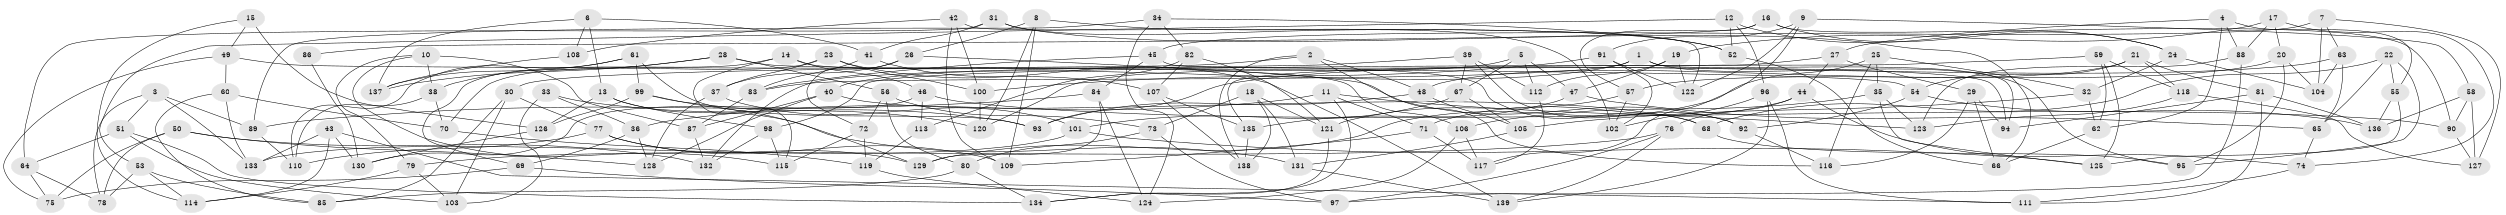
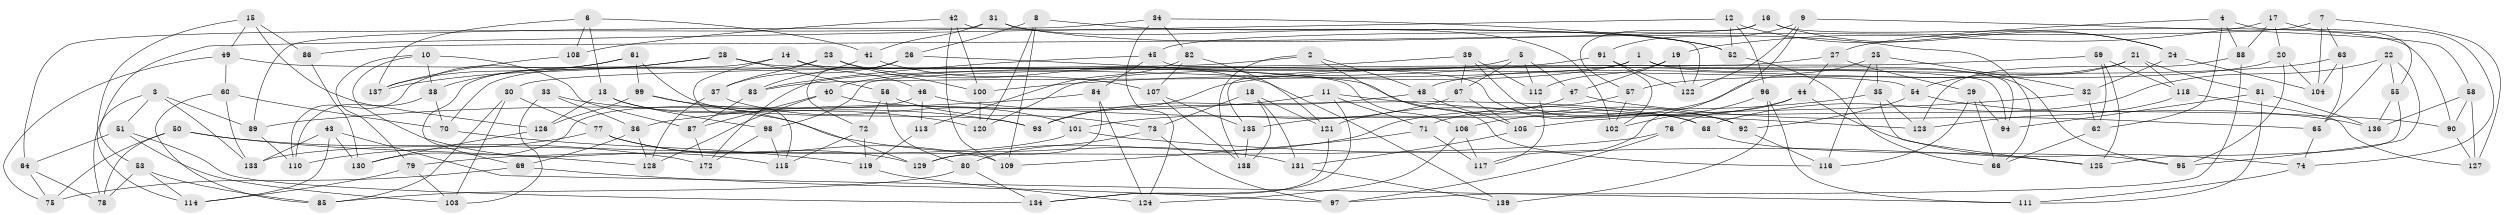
none -> (279, 37)
(706, 166) -> (706, 166)
(1593, 177) -> none
